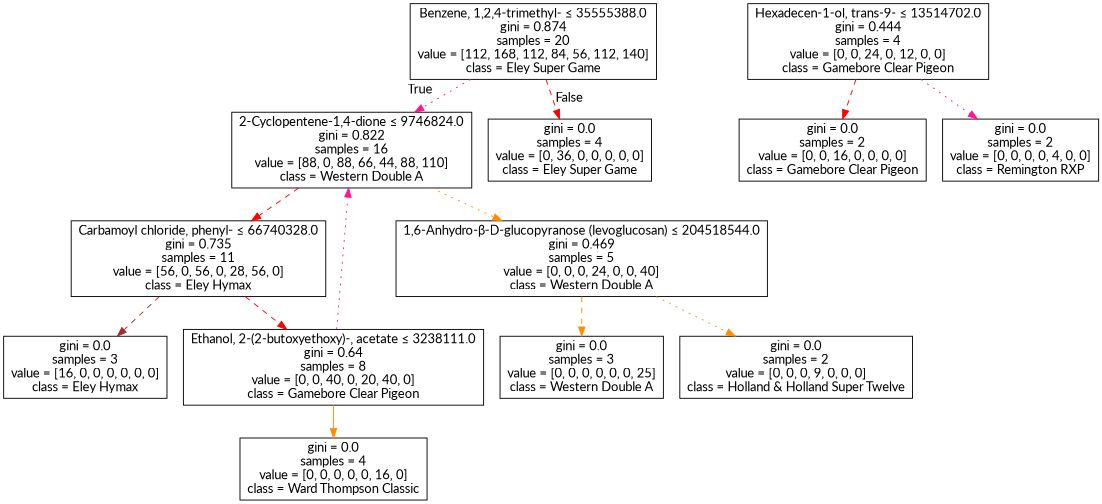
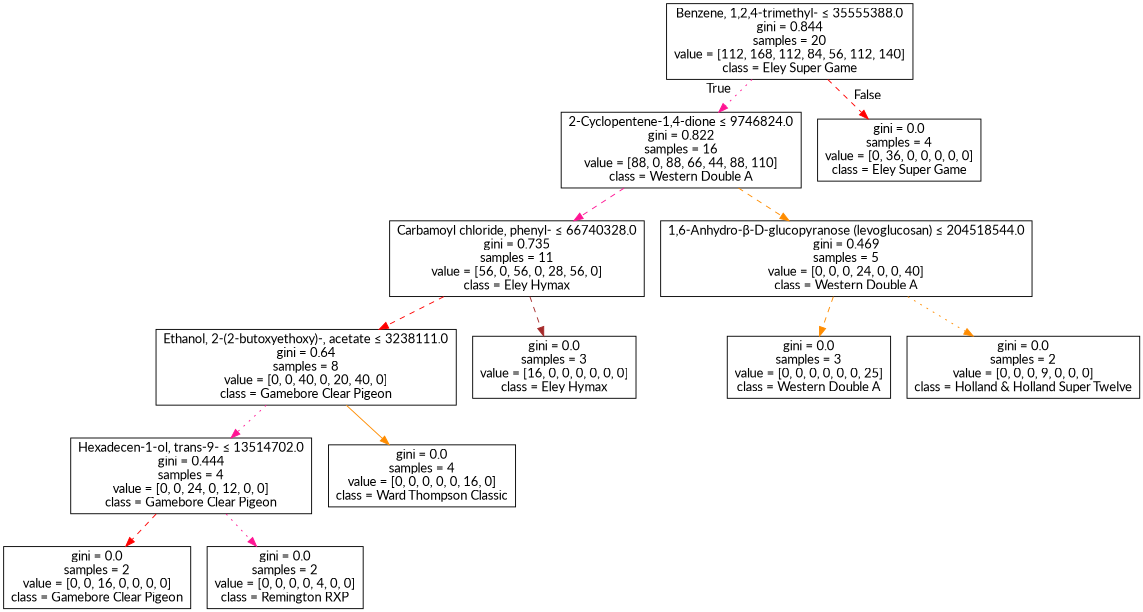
(533, 27) -> (790, 27)
(279, 202) -> (603, 202)
(463, 202) -> (760, 202)
(342, 263) -> (252, 418)
